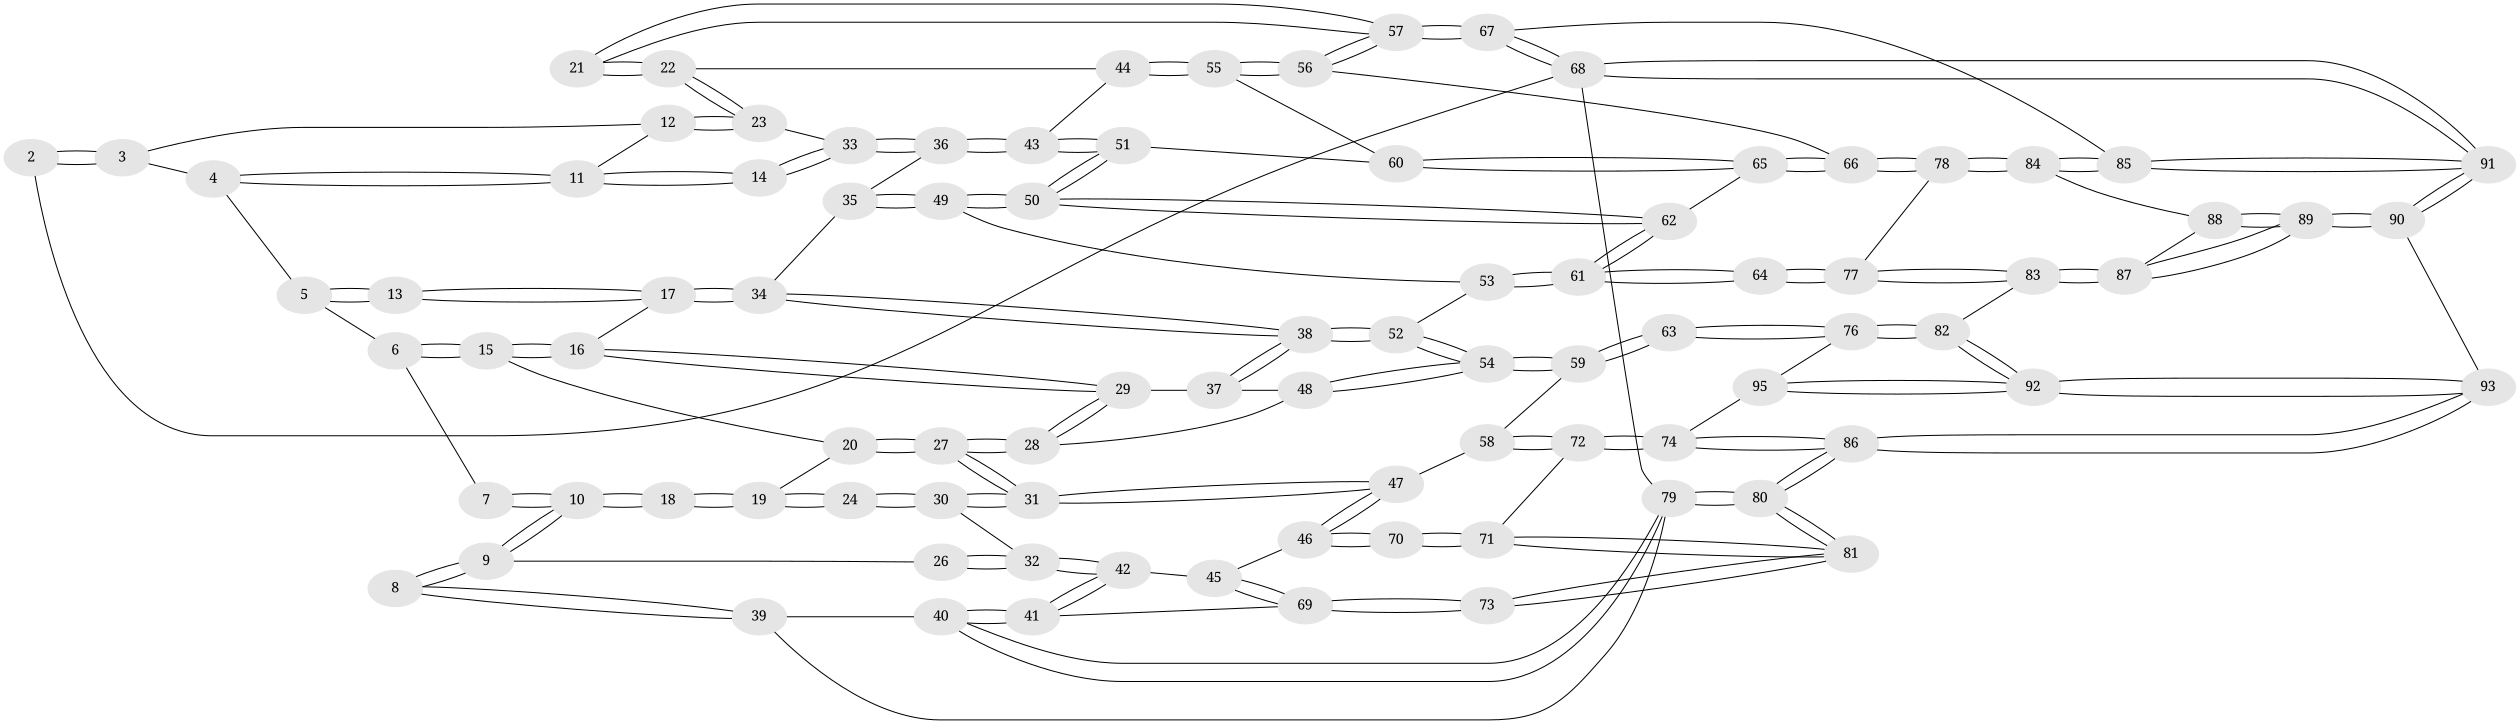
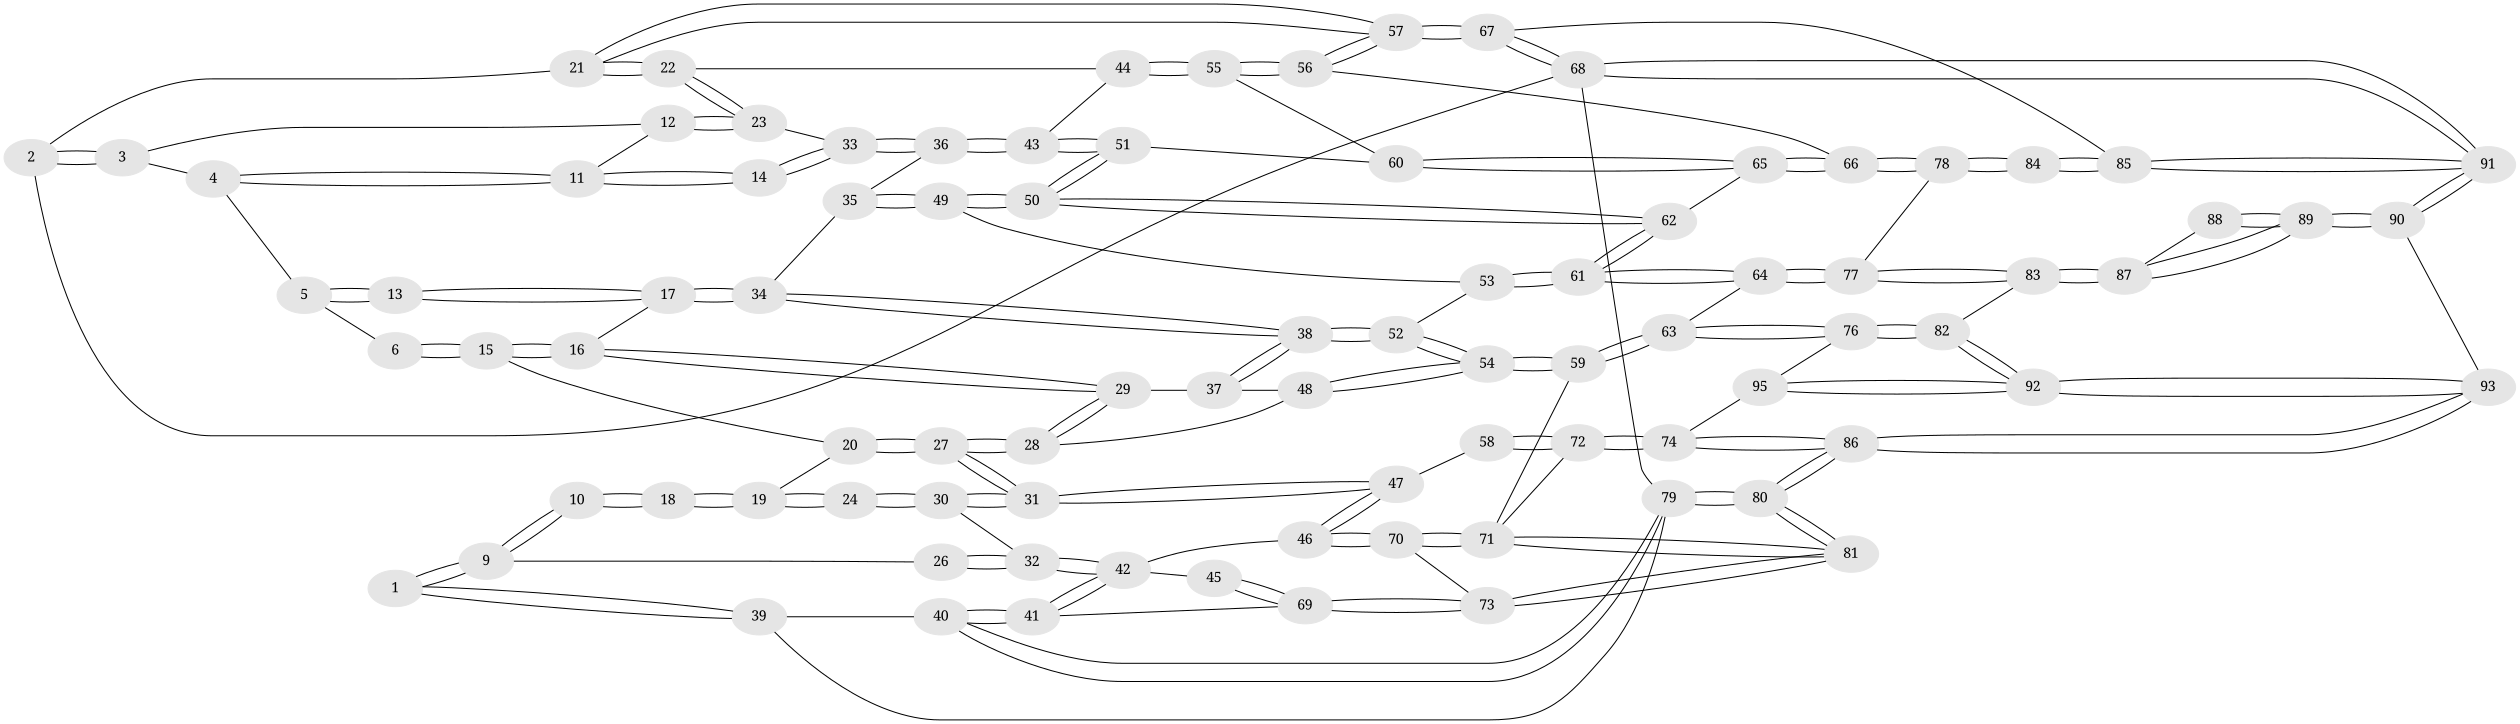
none -> (293, 79)
(2121, 199) -> none
none -> (1715, 304)
(1533, 403) -> (1529, 459)
(486, 500) -> none
(1260, 559) -> (1212, 547)
none -> (1442, 573)
(395, 588) -> (395, 588)
